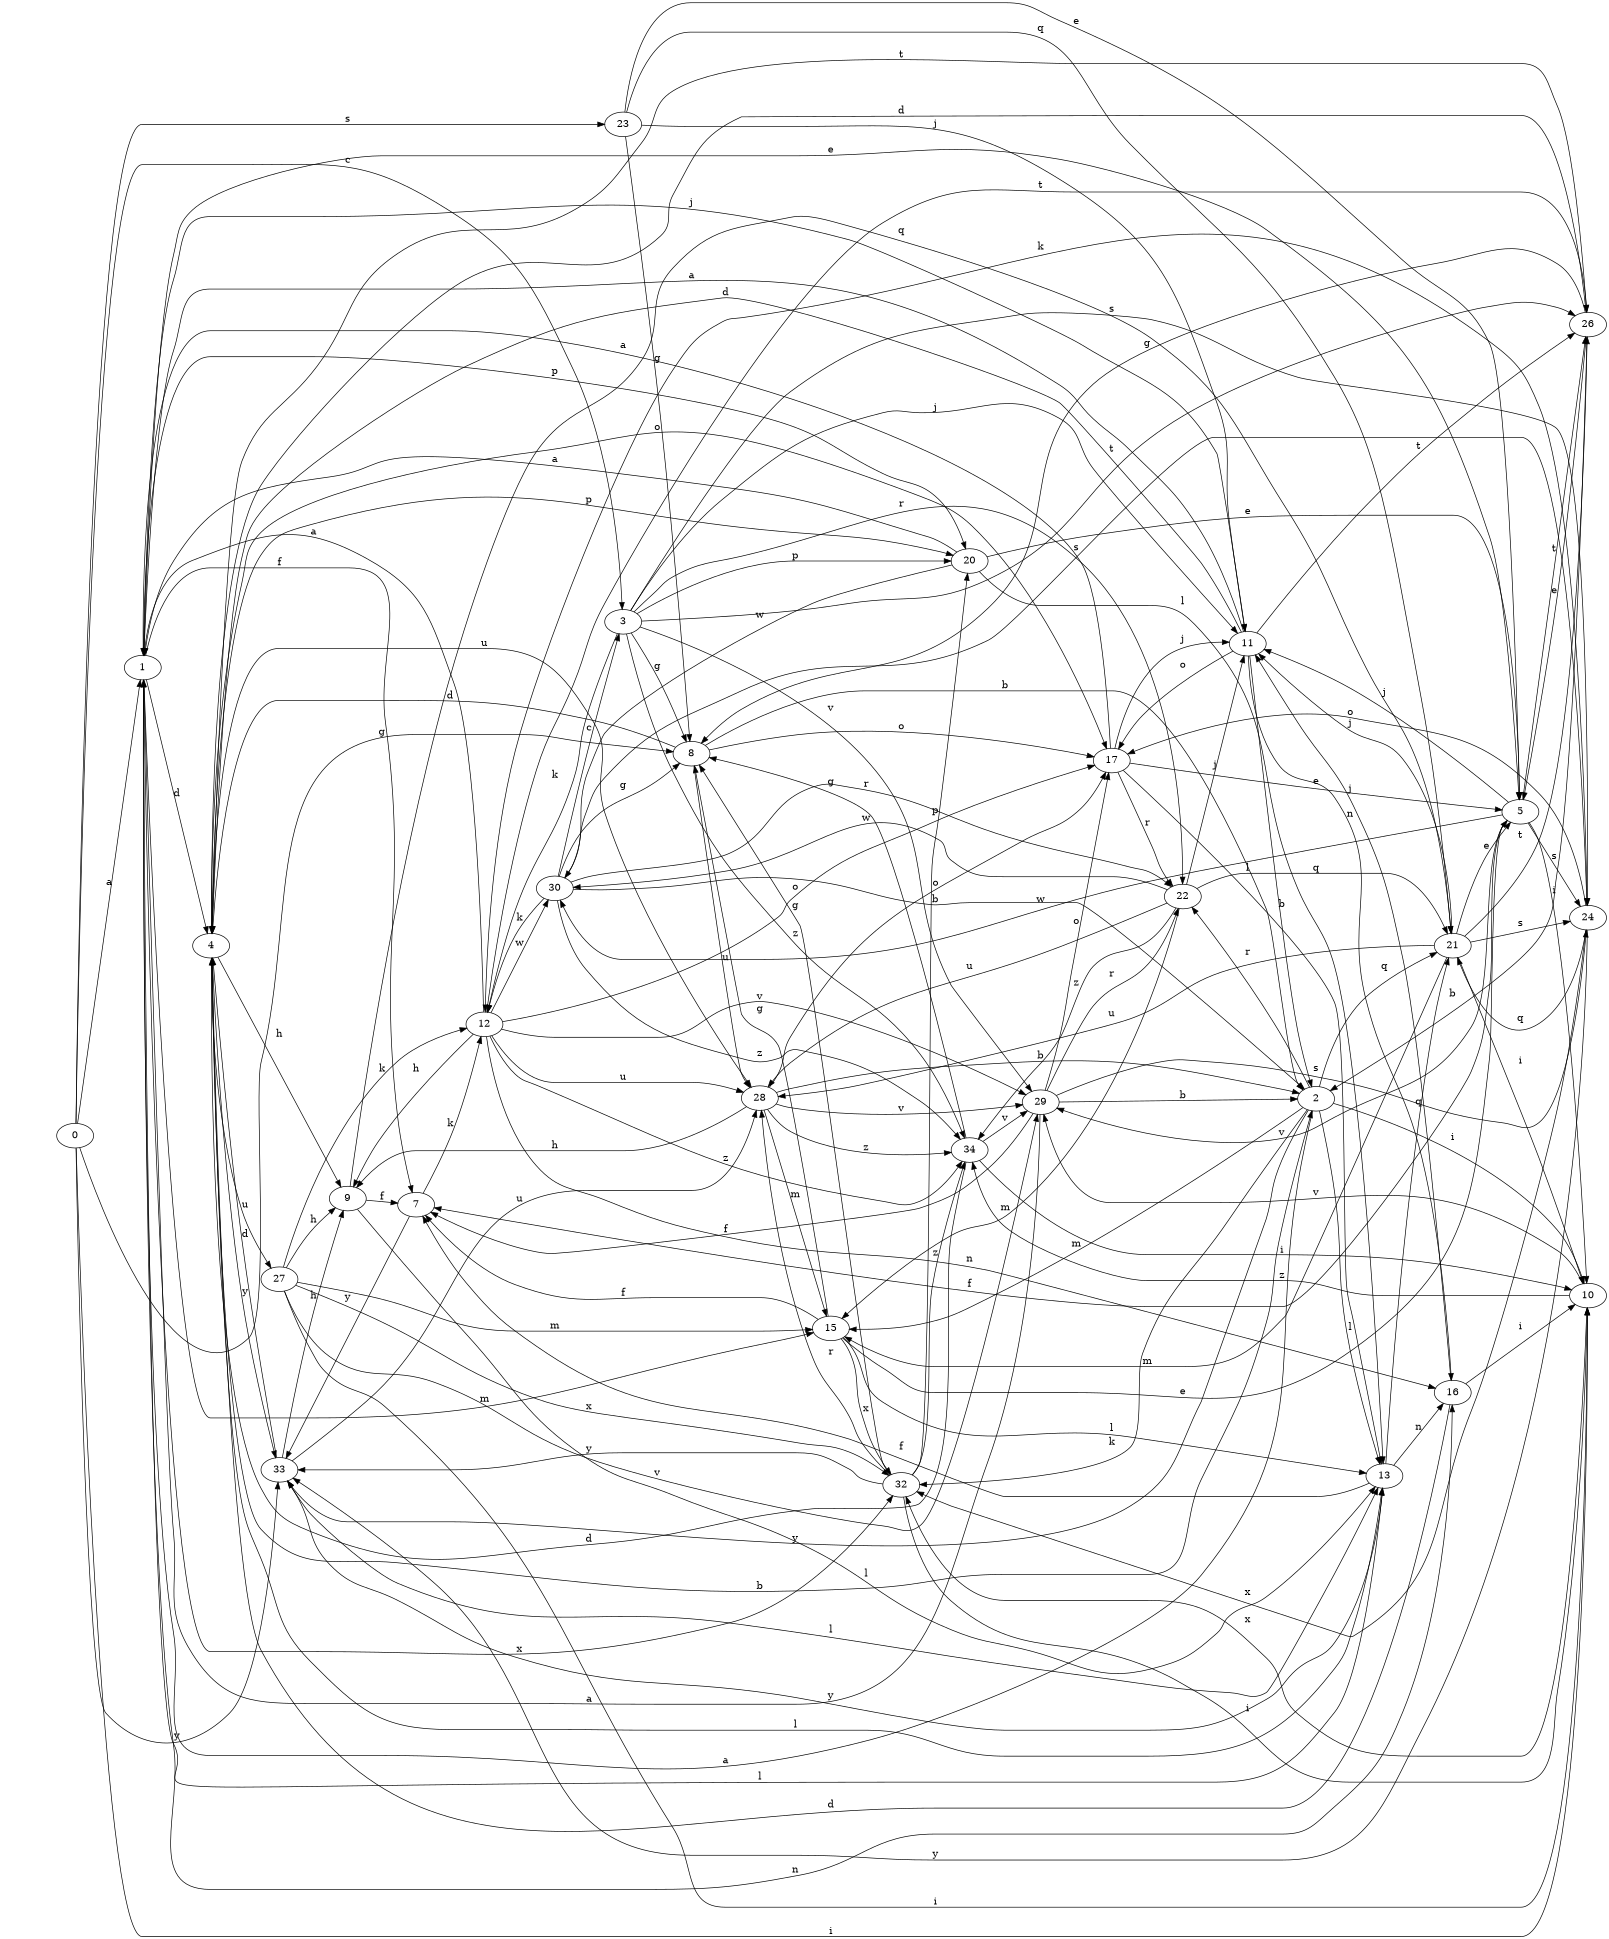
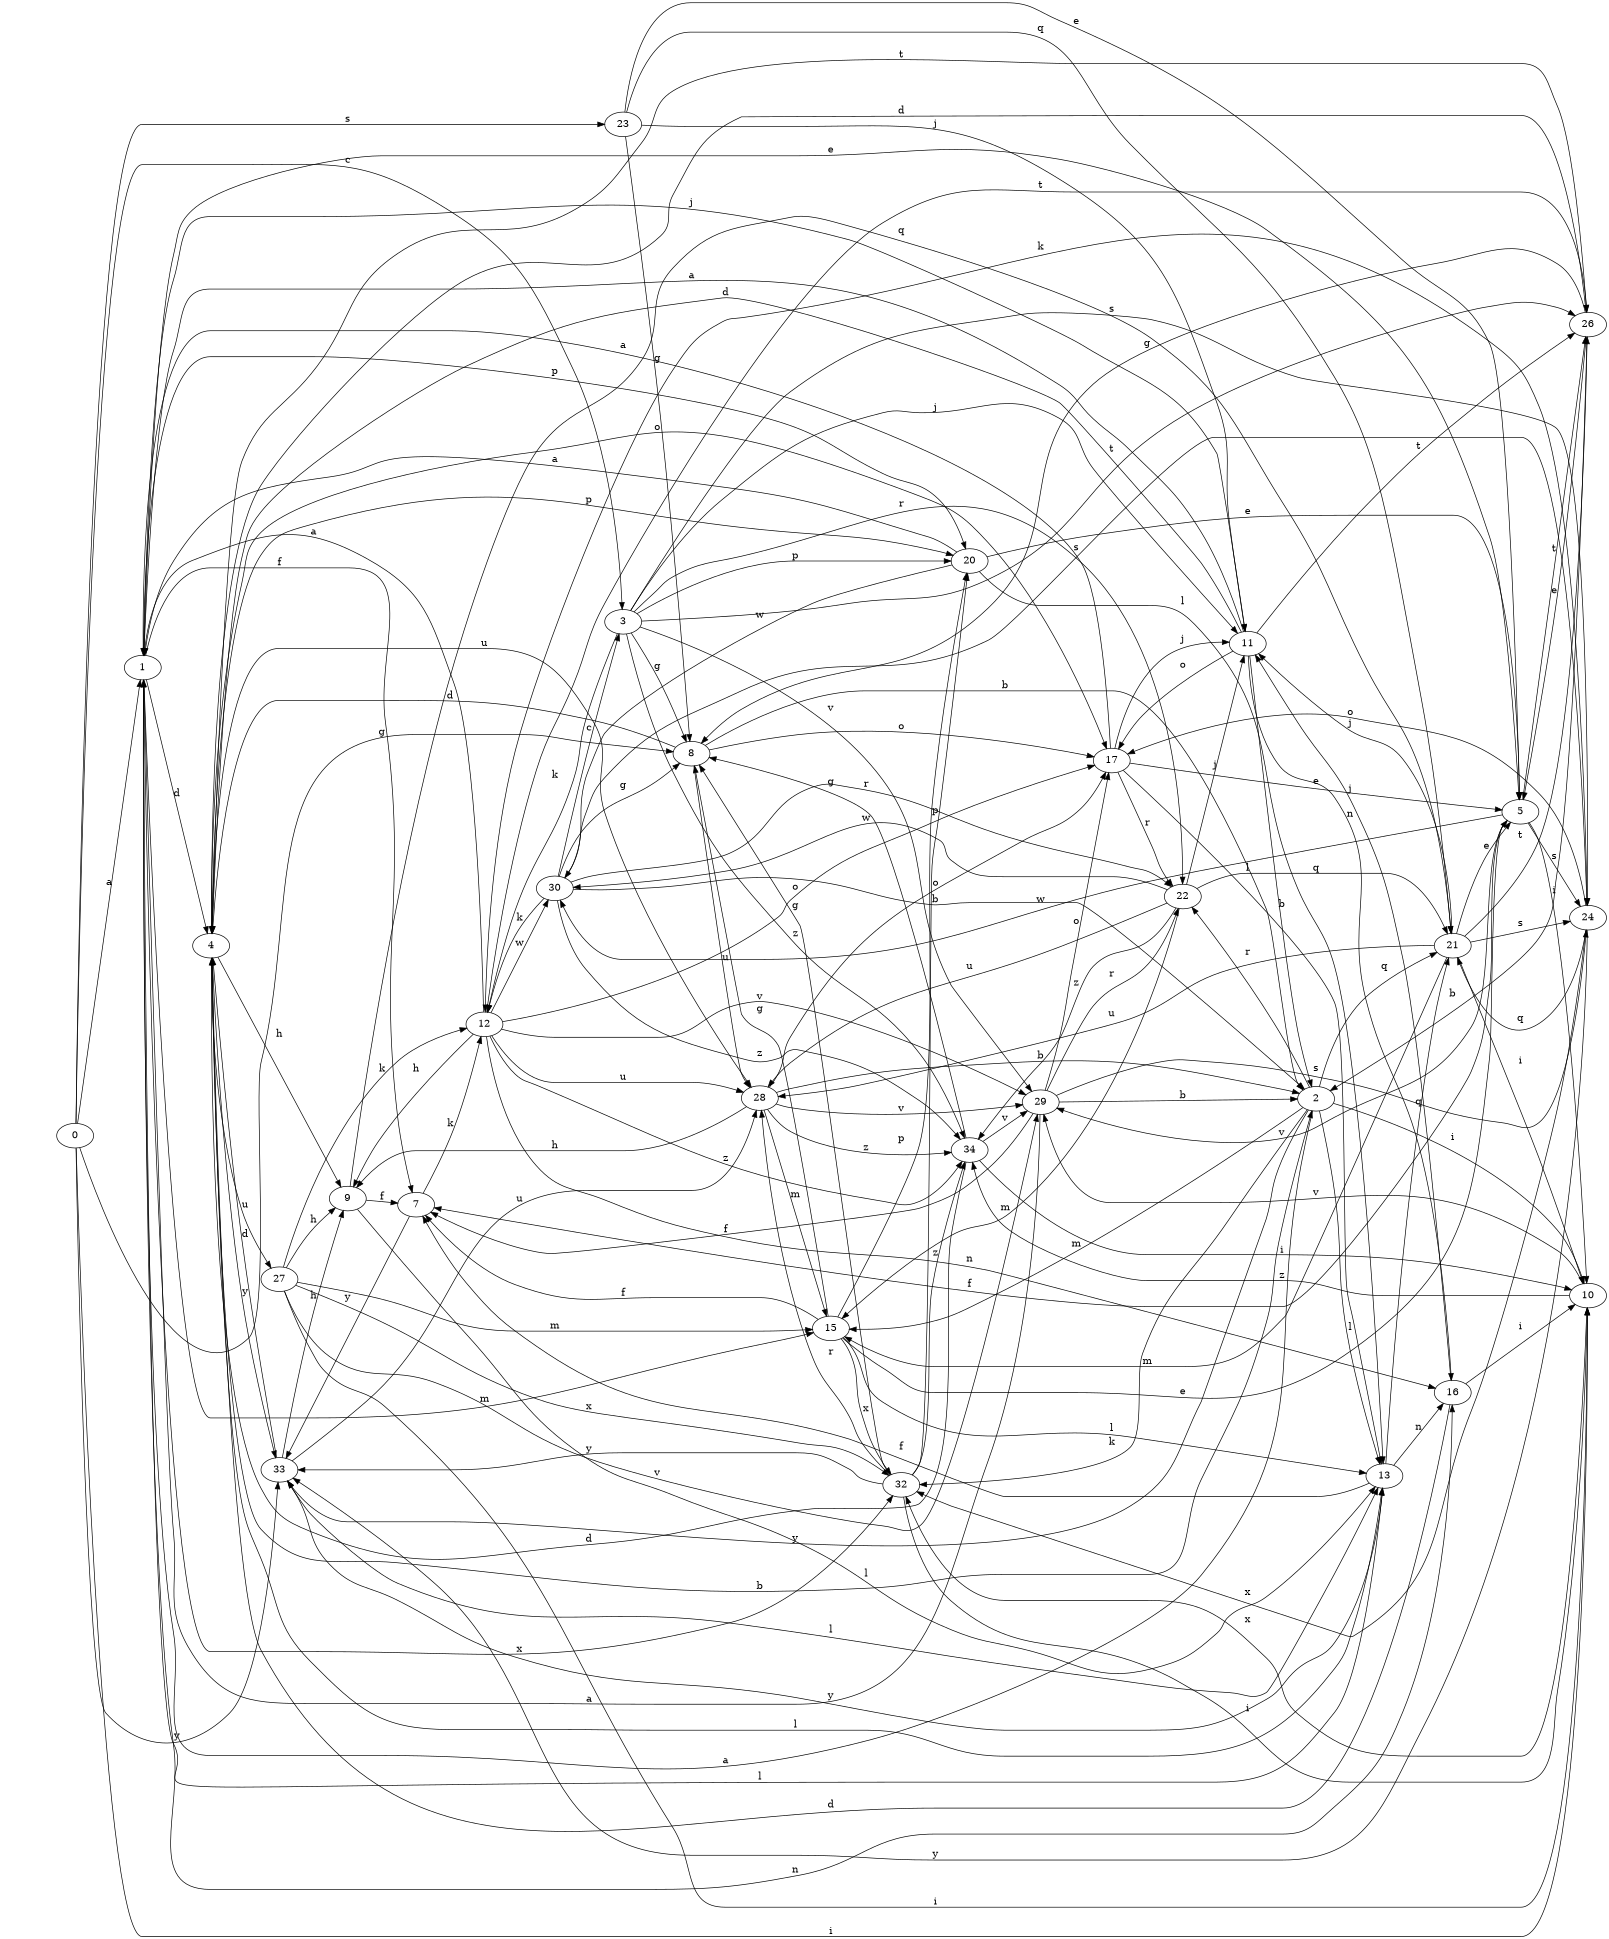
(1402, 721) -> none
none -> (930, 843)
